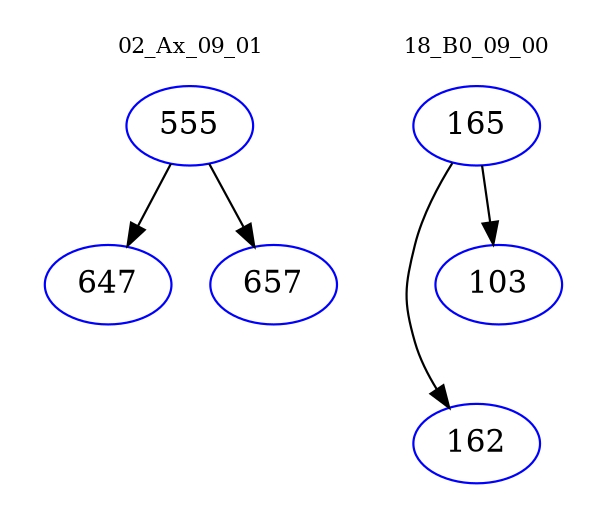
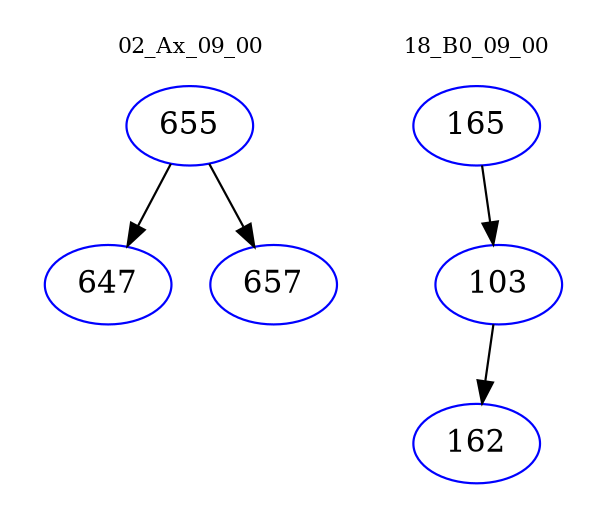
(191, 47) -> (191, 47)
(190, 126) -> (190, 126)
(408, 275) -> (489, 353)
